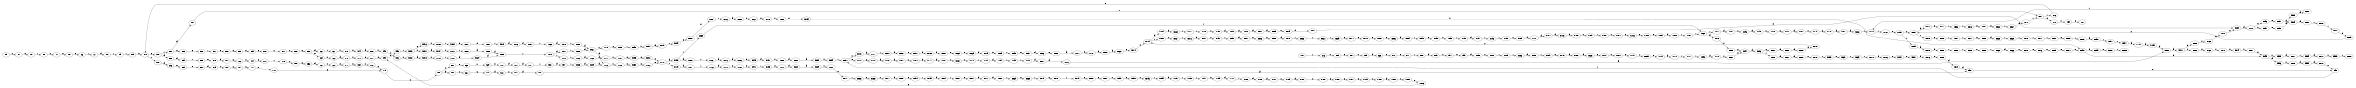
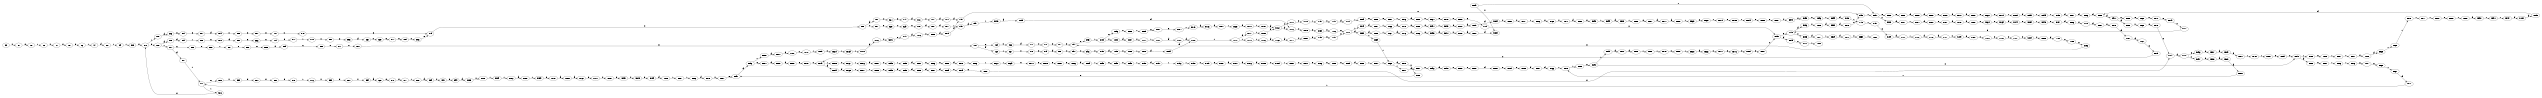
(823, 60) -> (1487, 17)
none -> (275, 80)
